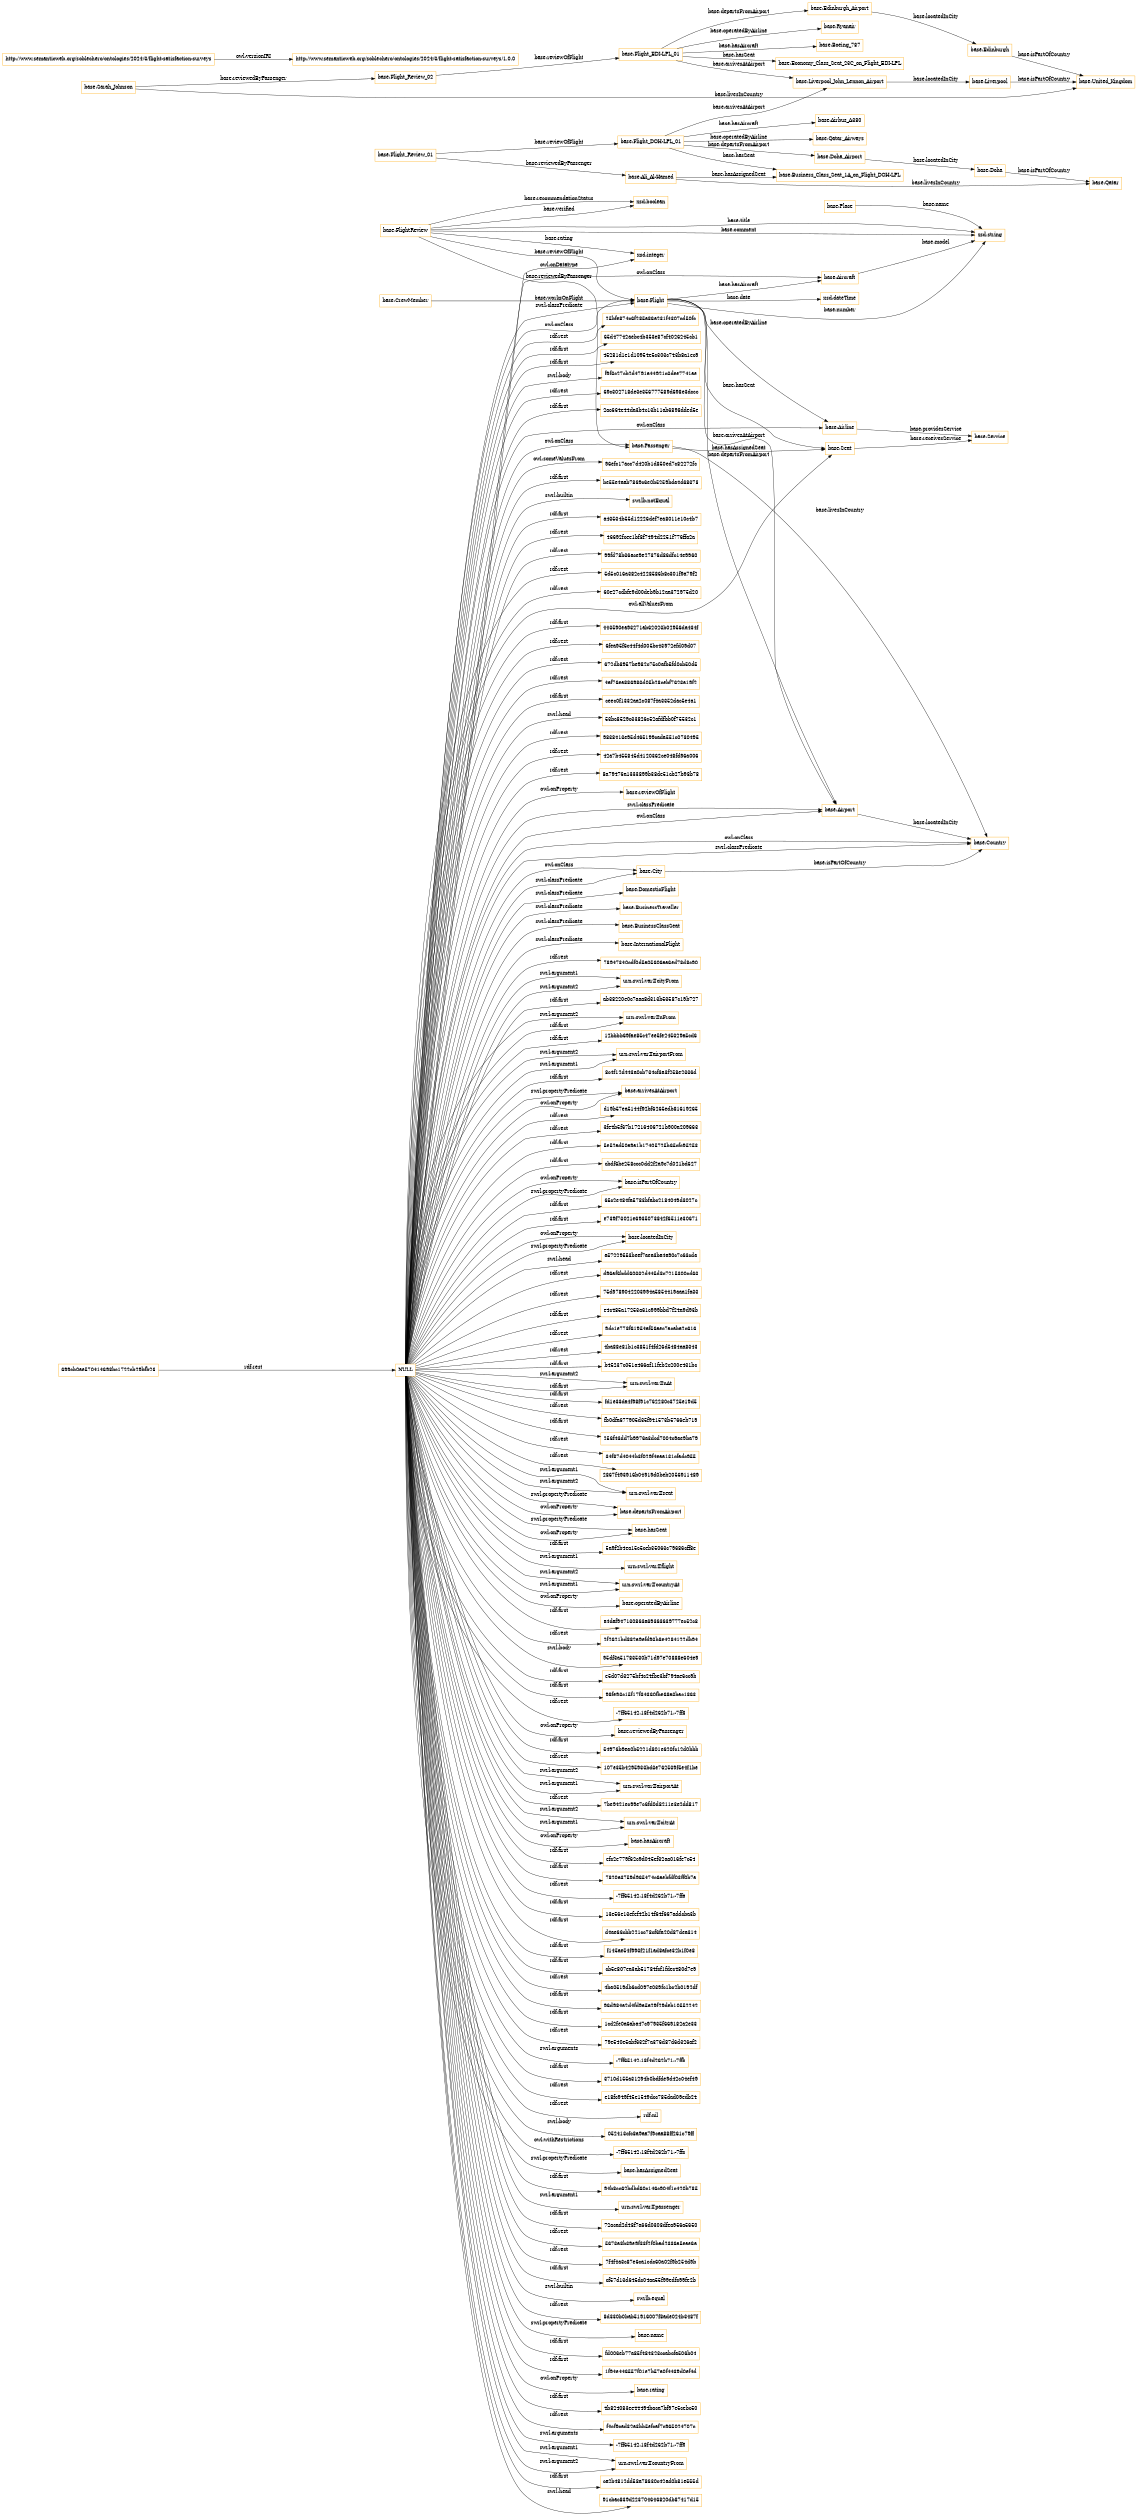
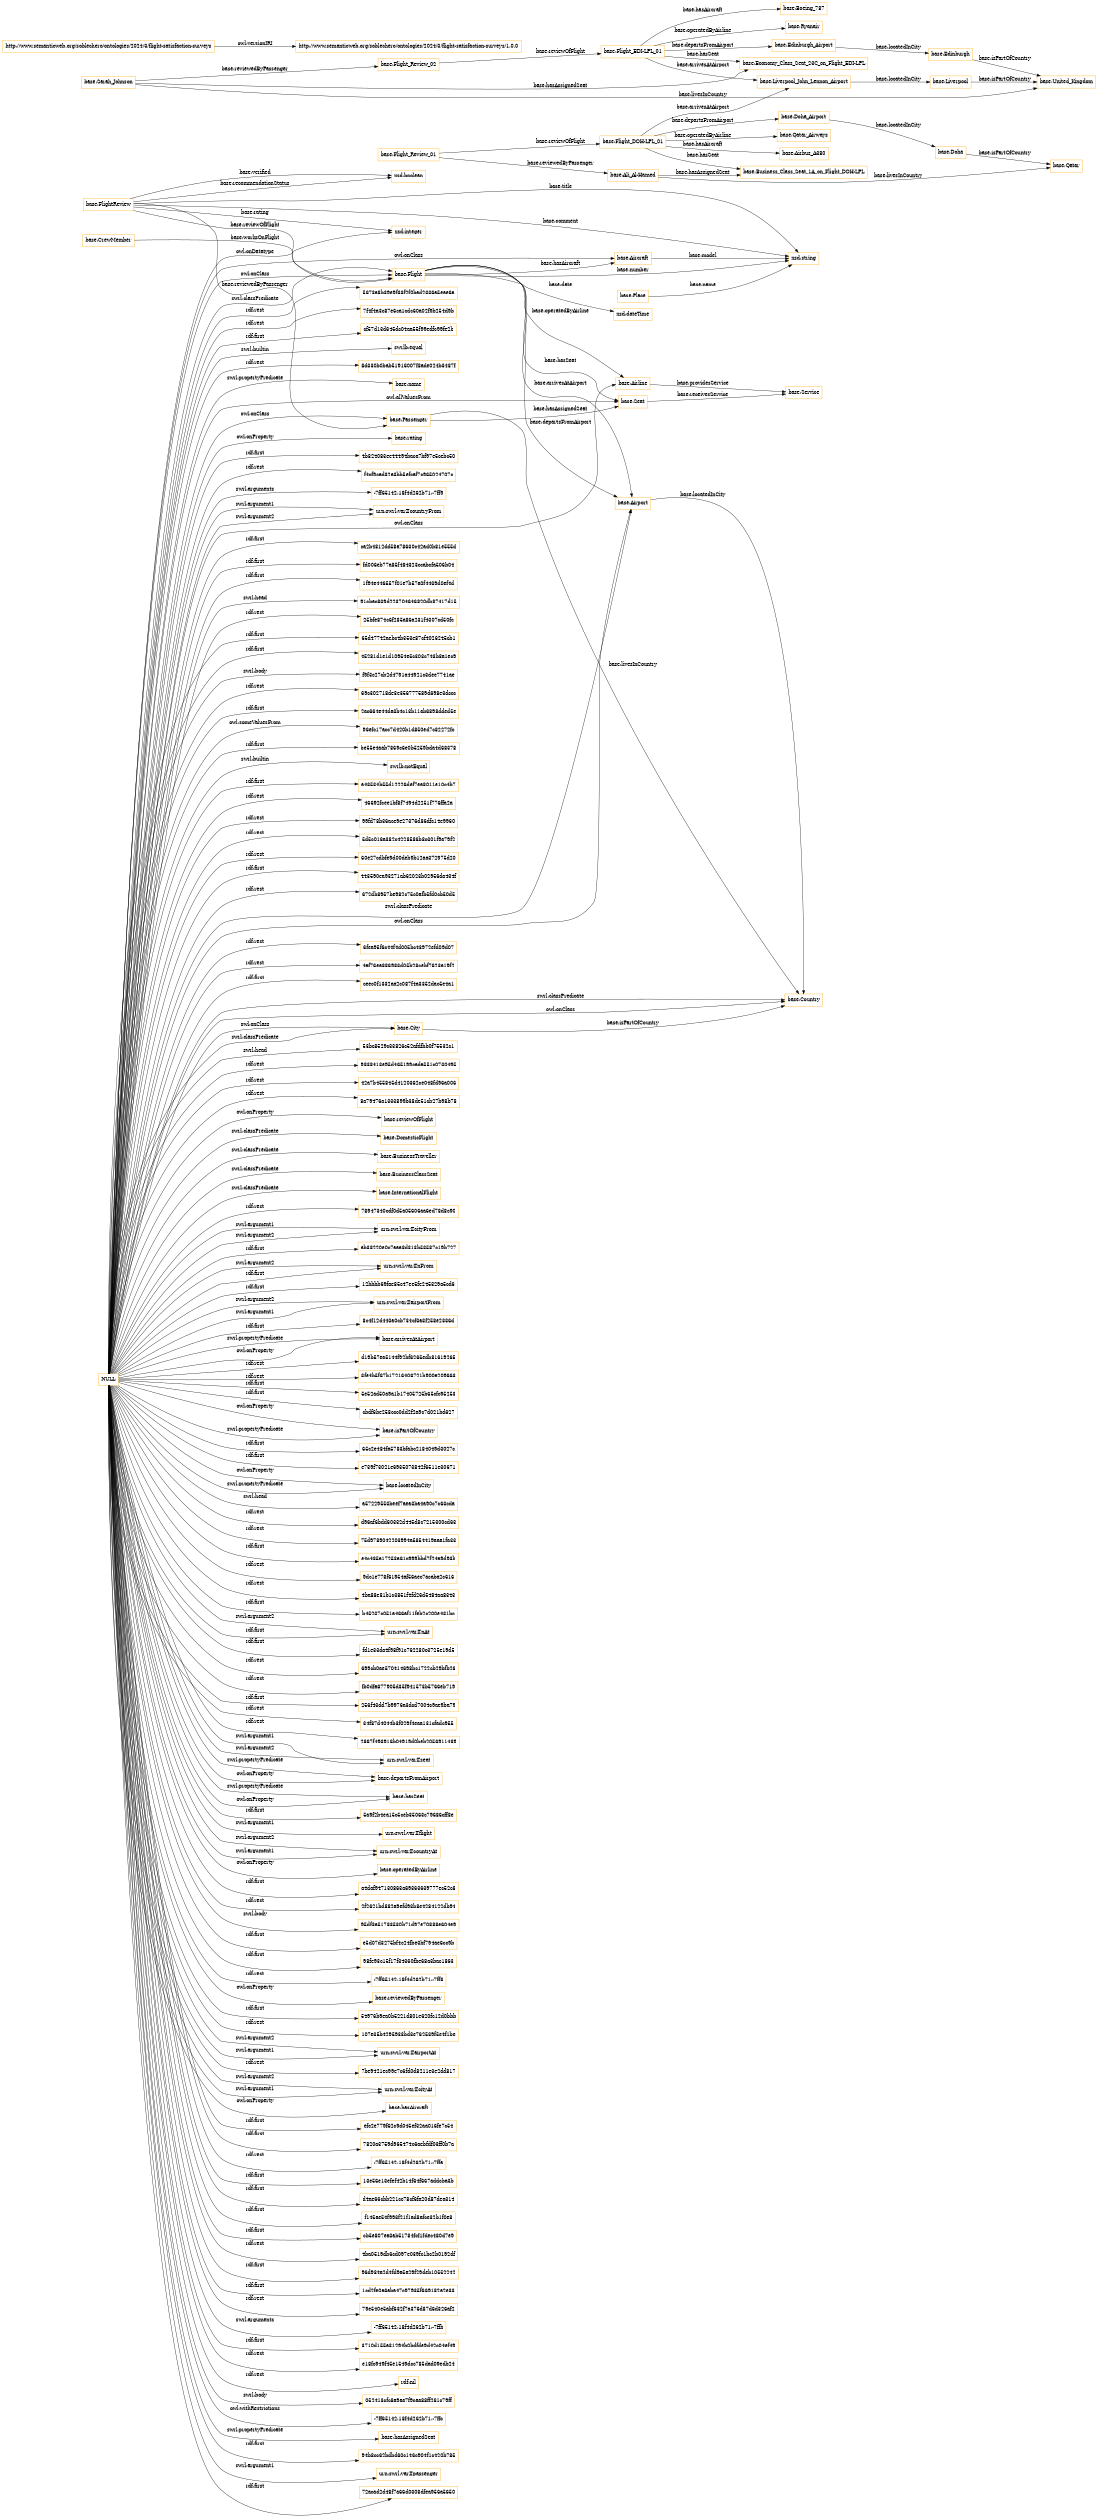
none -> (441, 89)
(275, 1370) -> (164, 1599)
